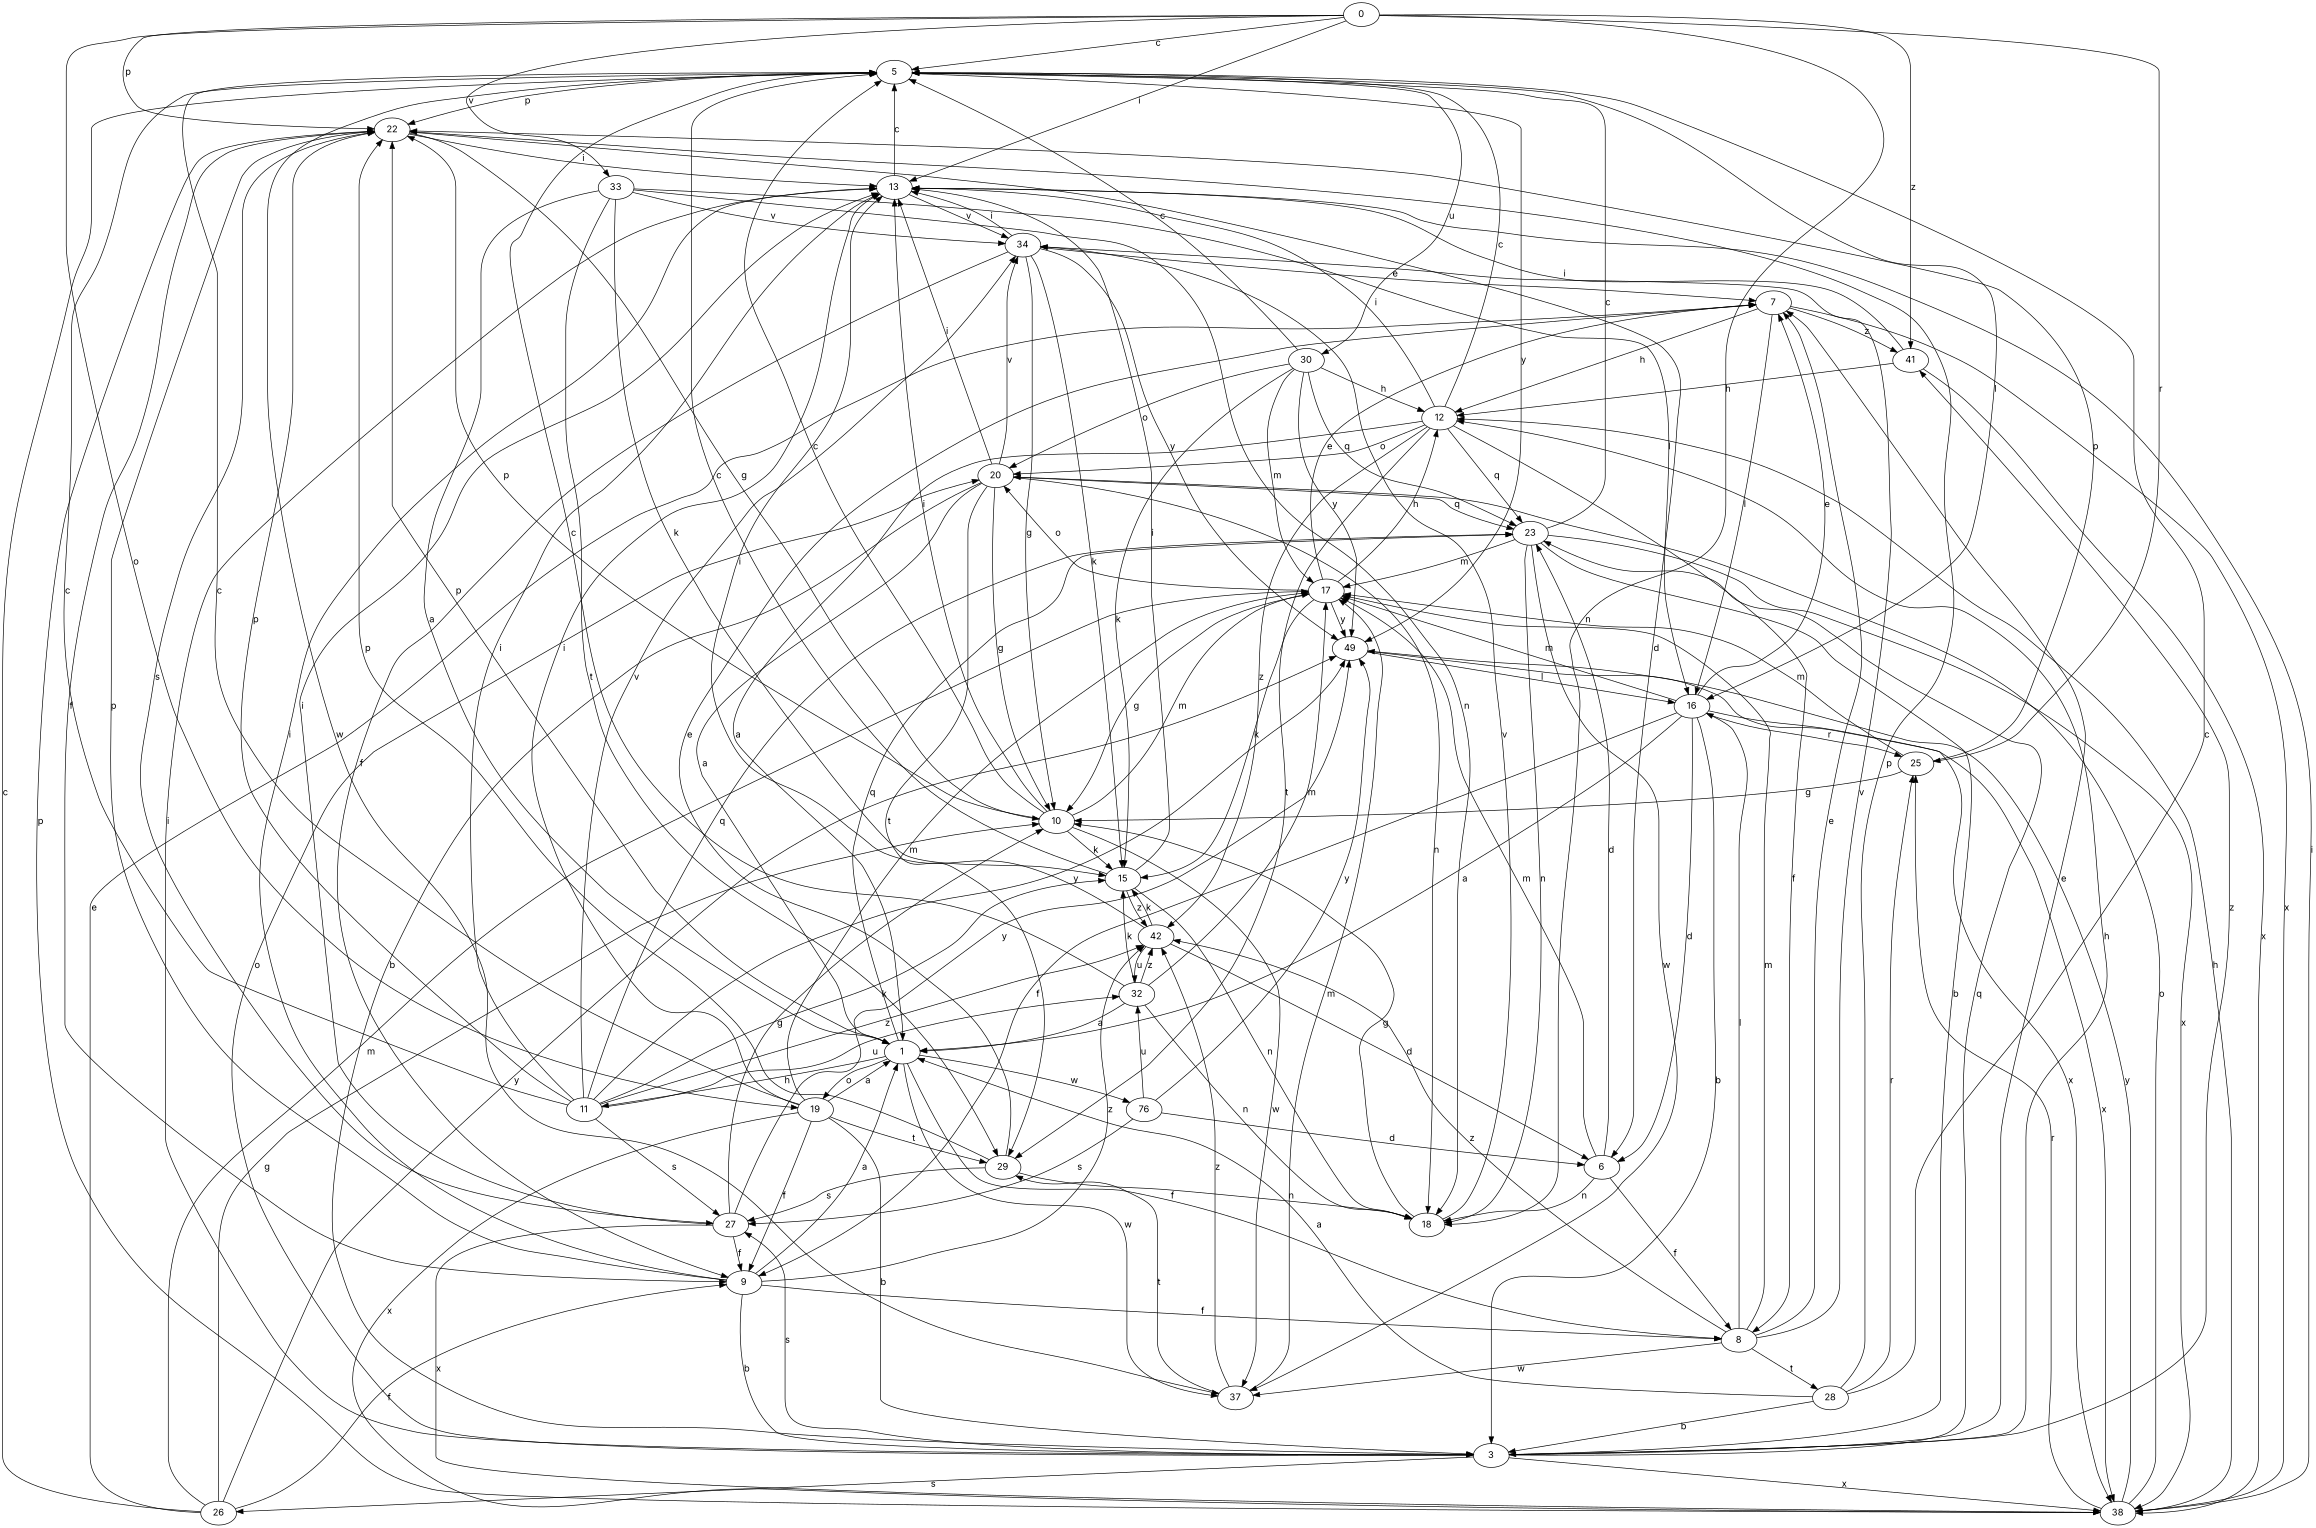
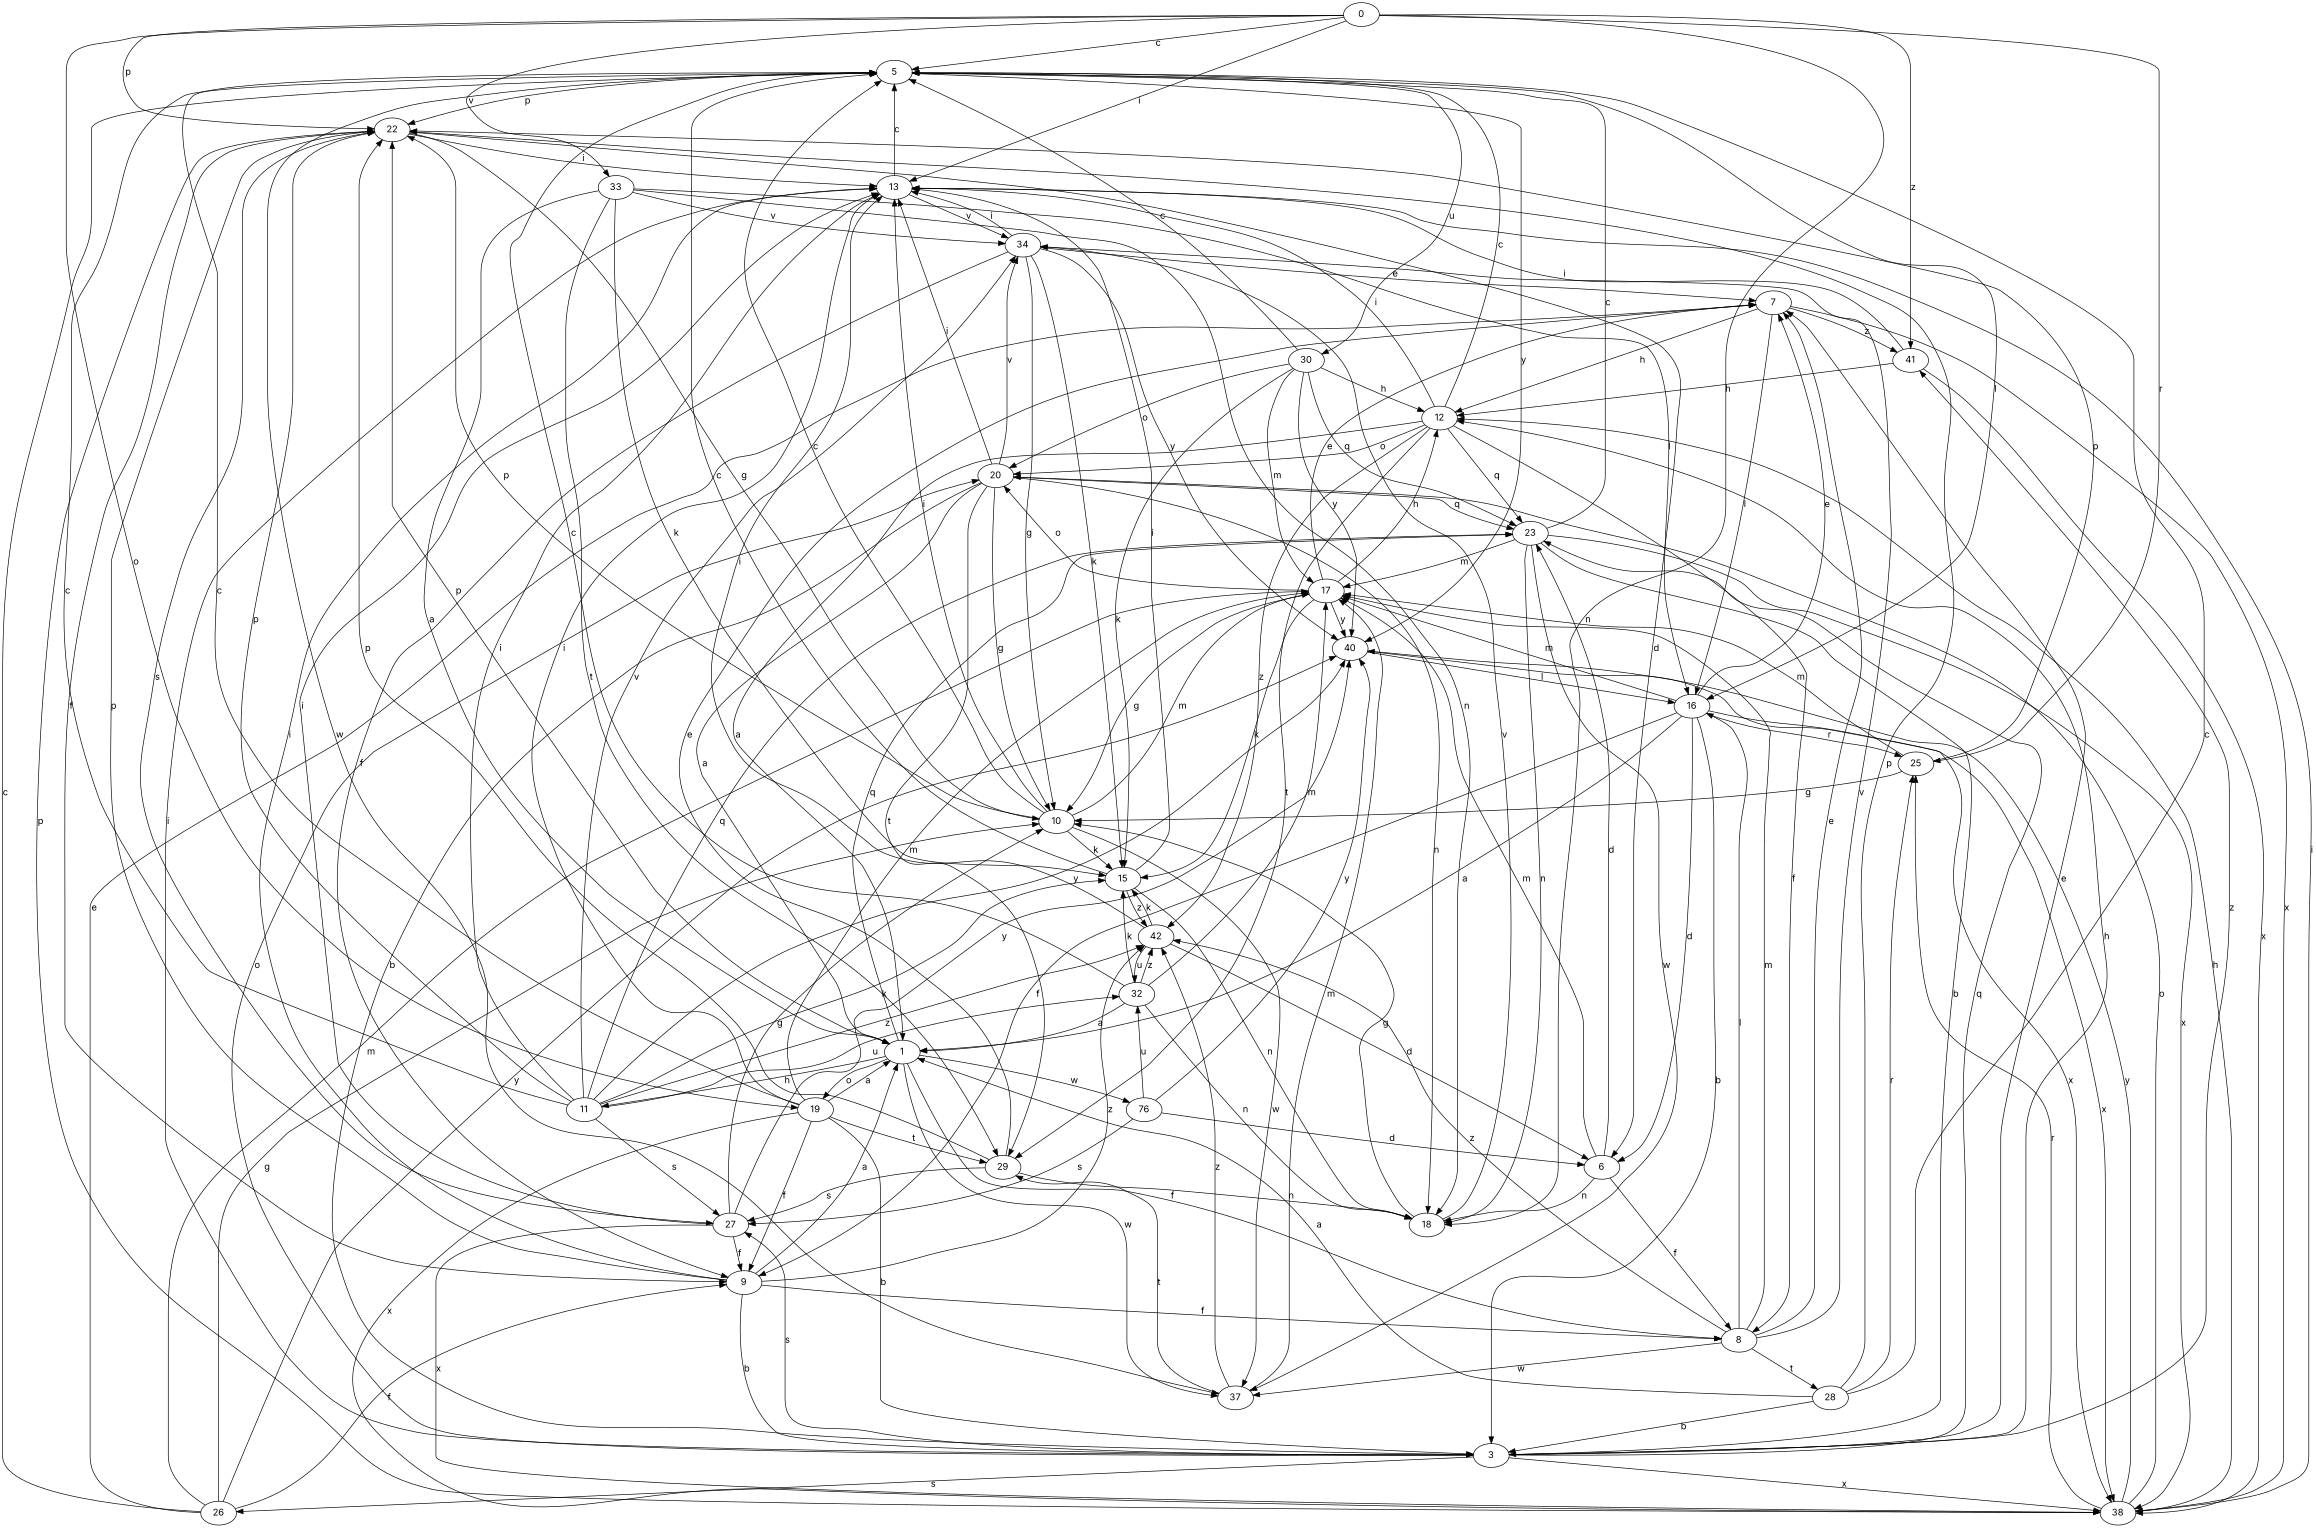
(1350, 649) -> (1350, 649)
